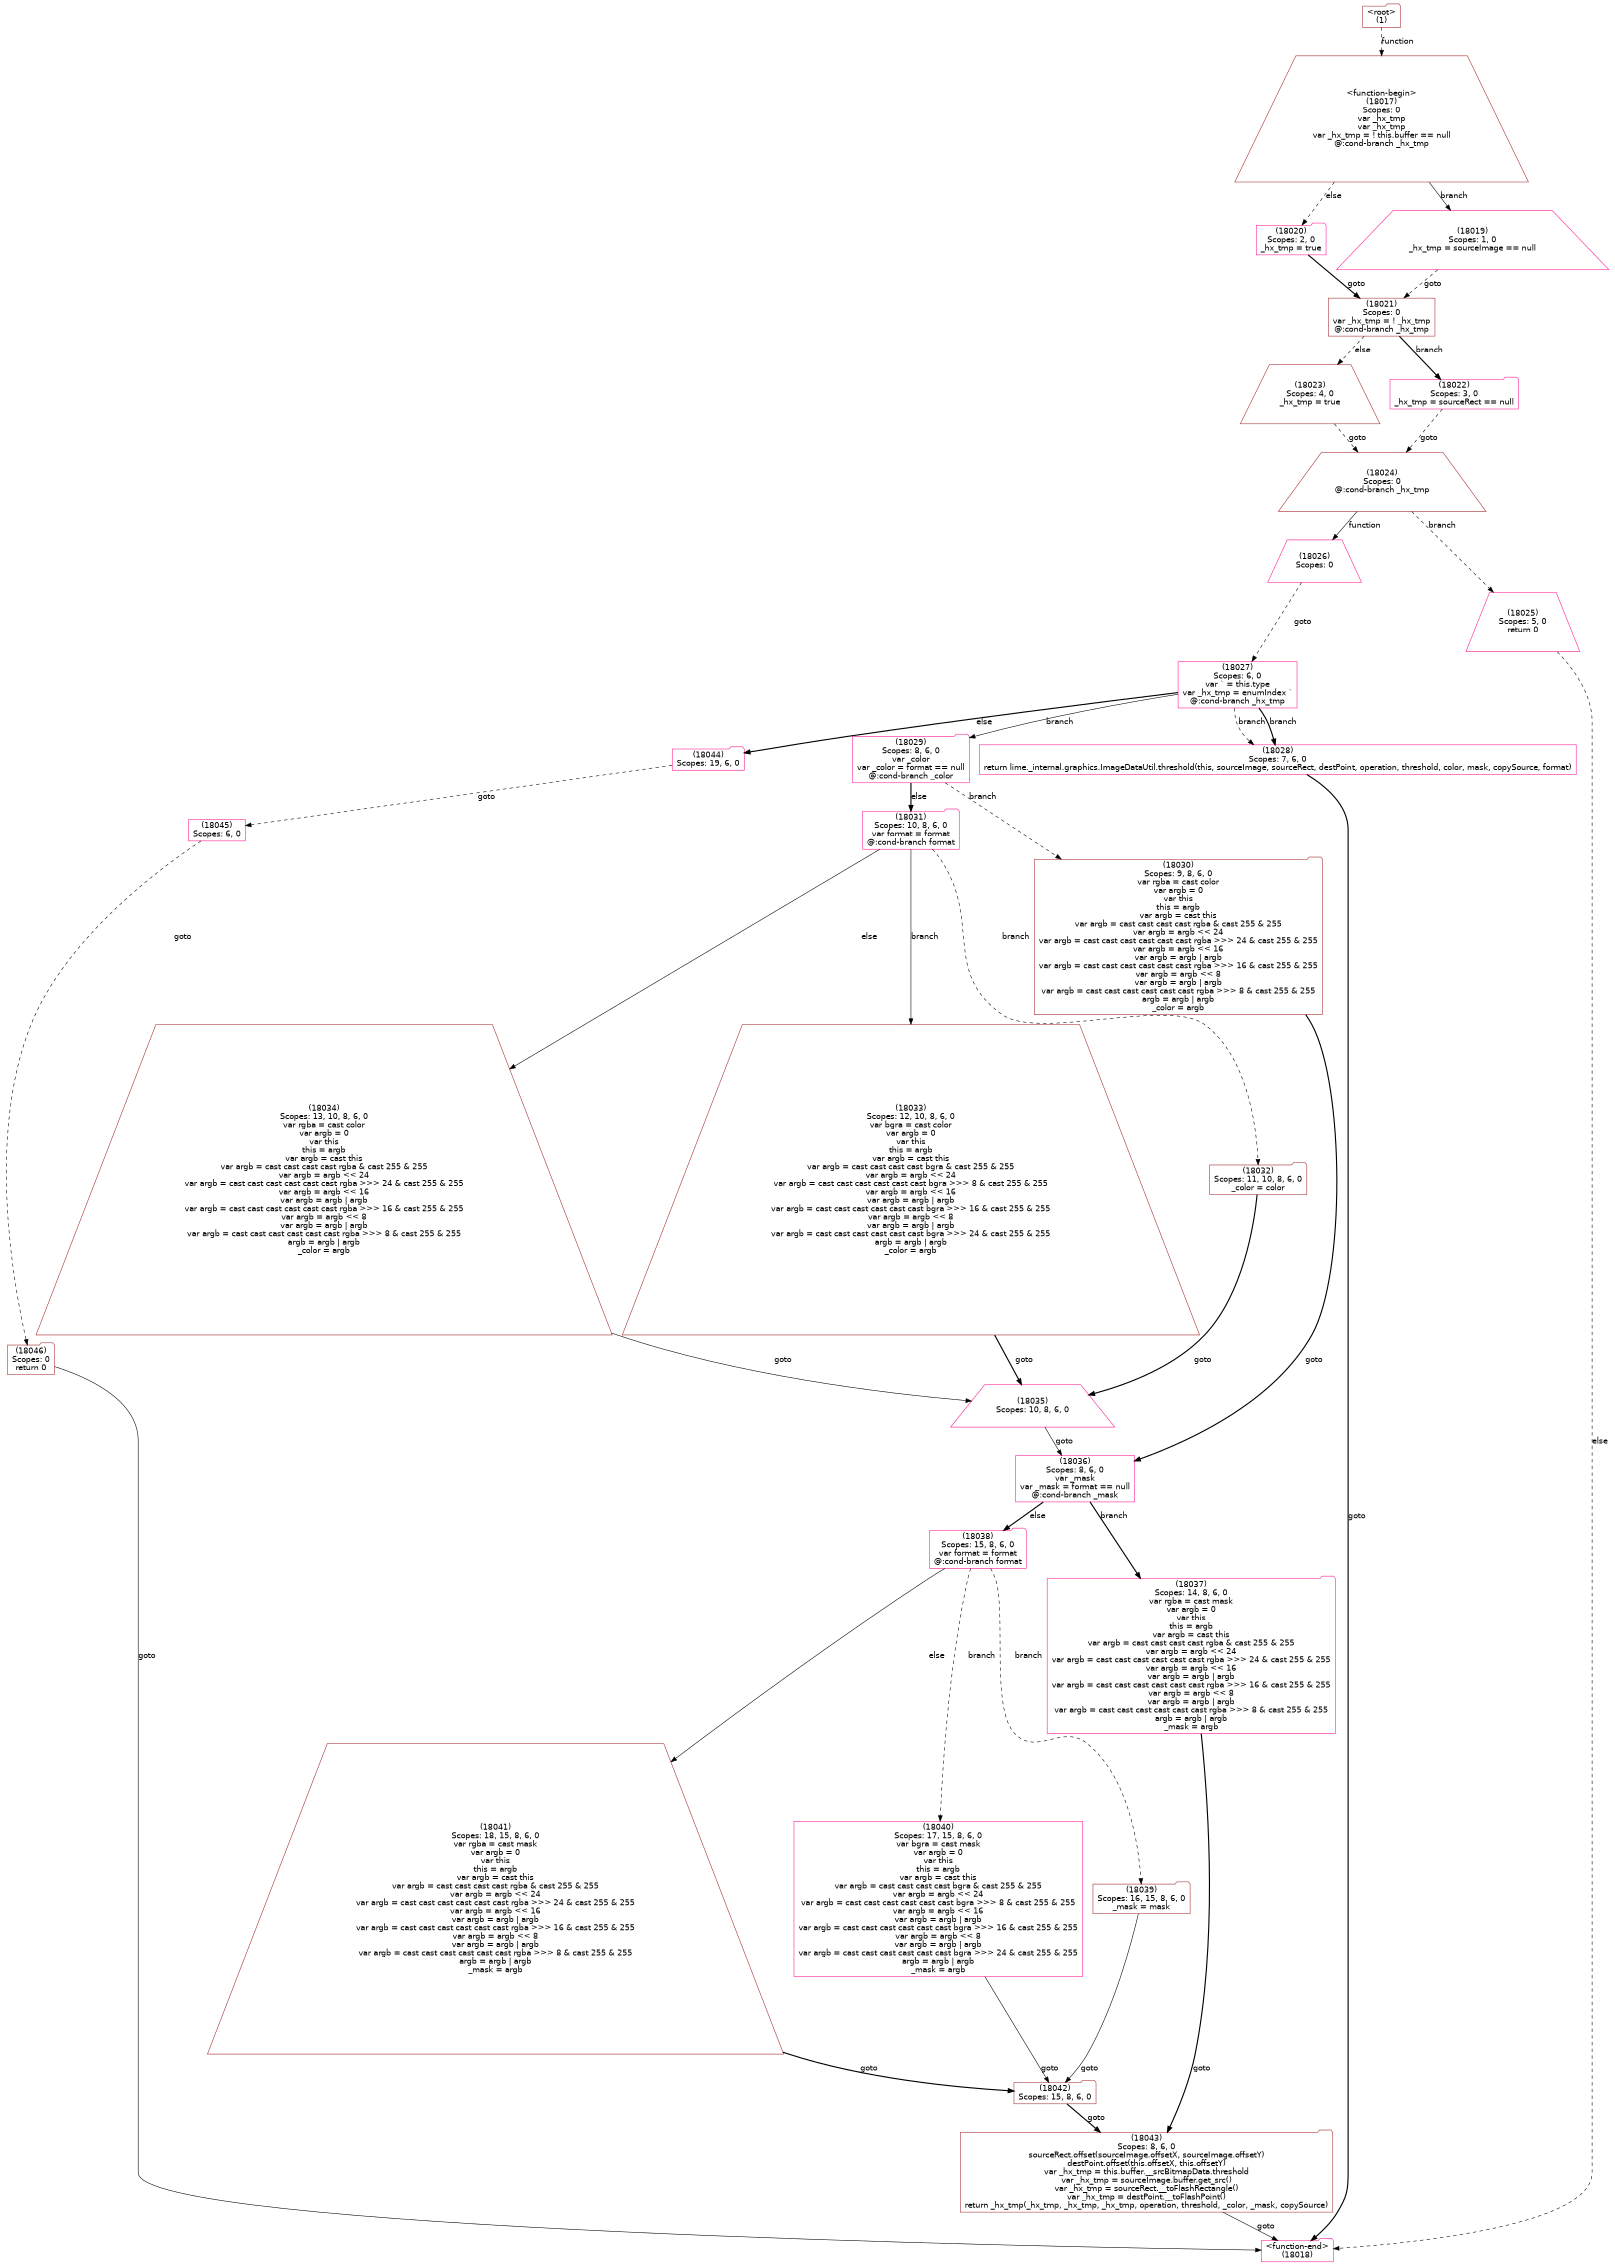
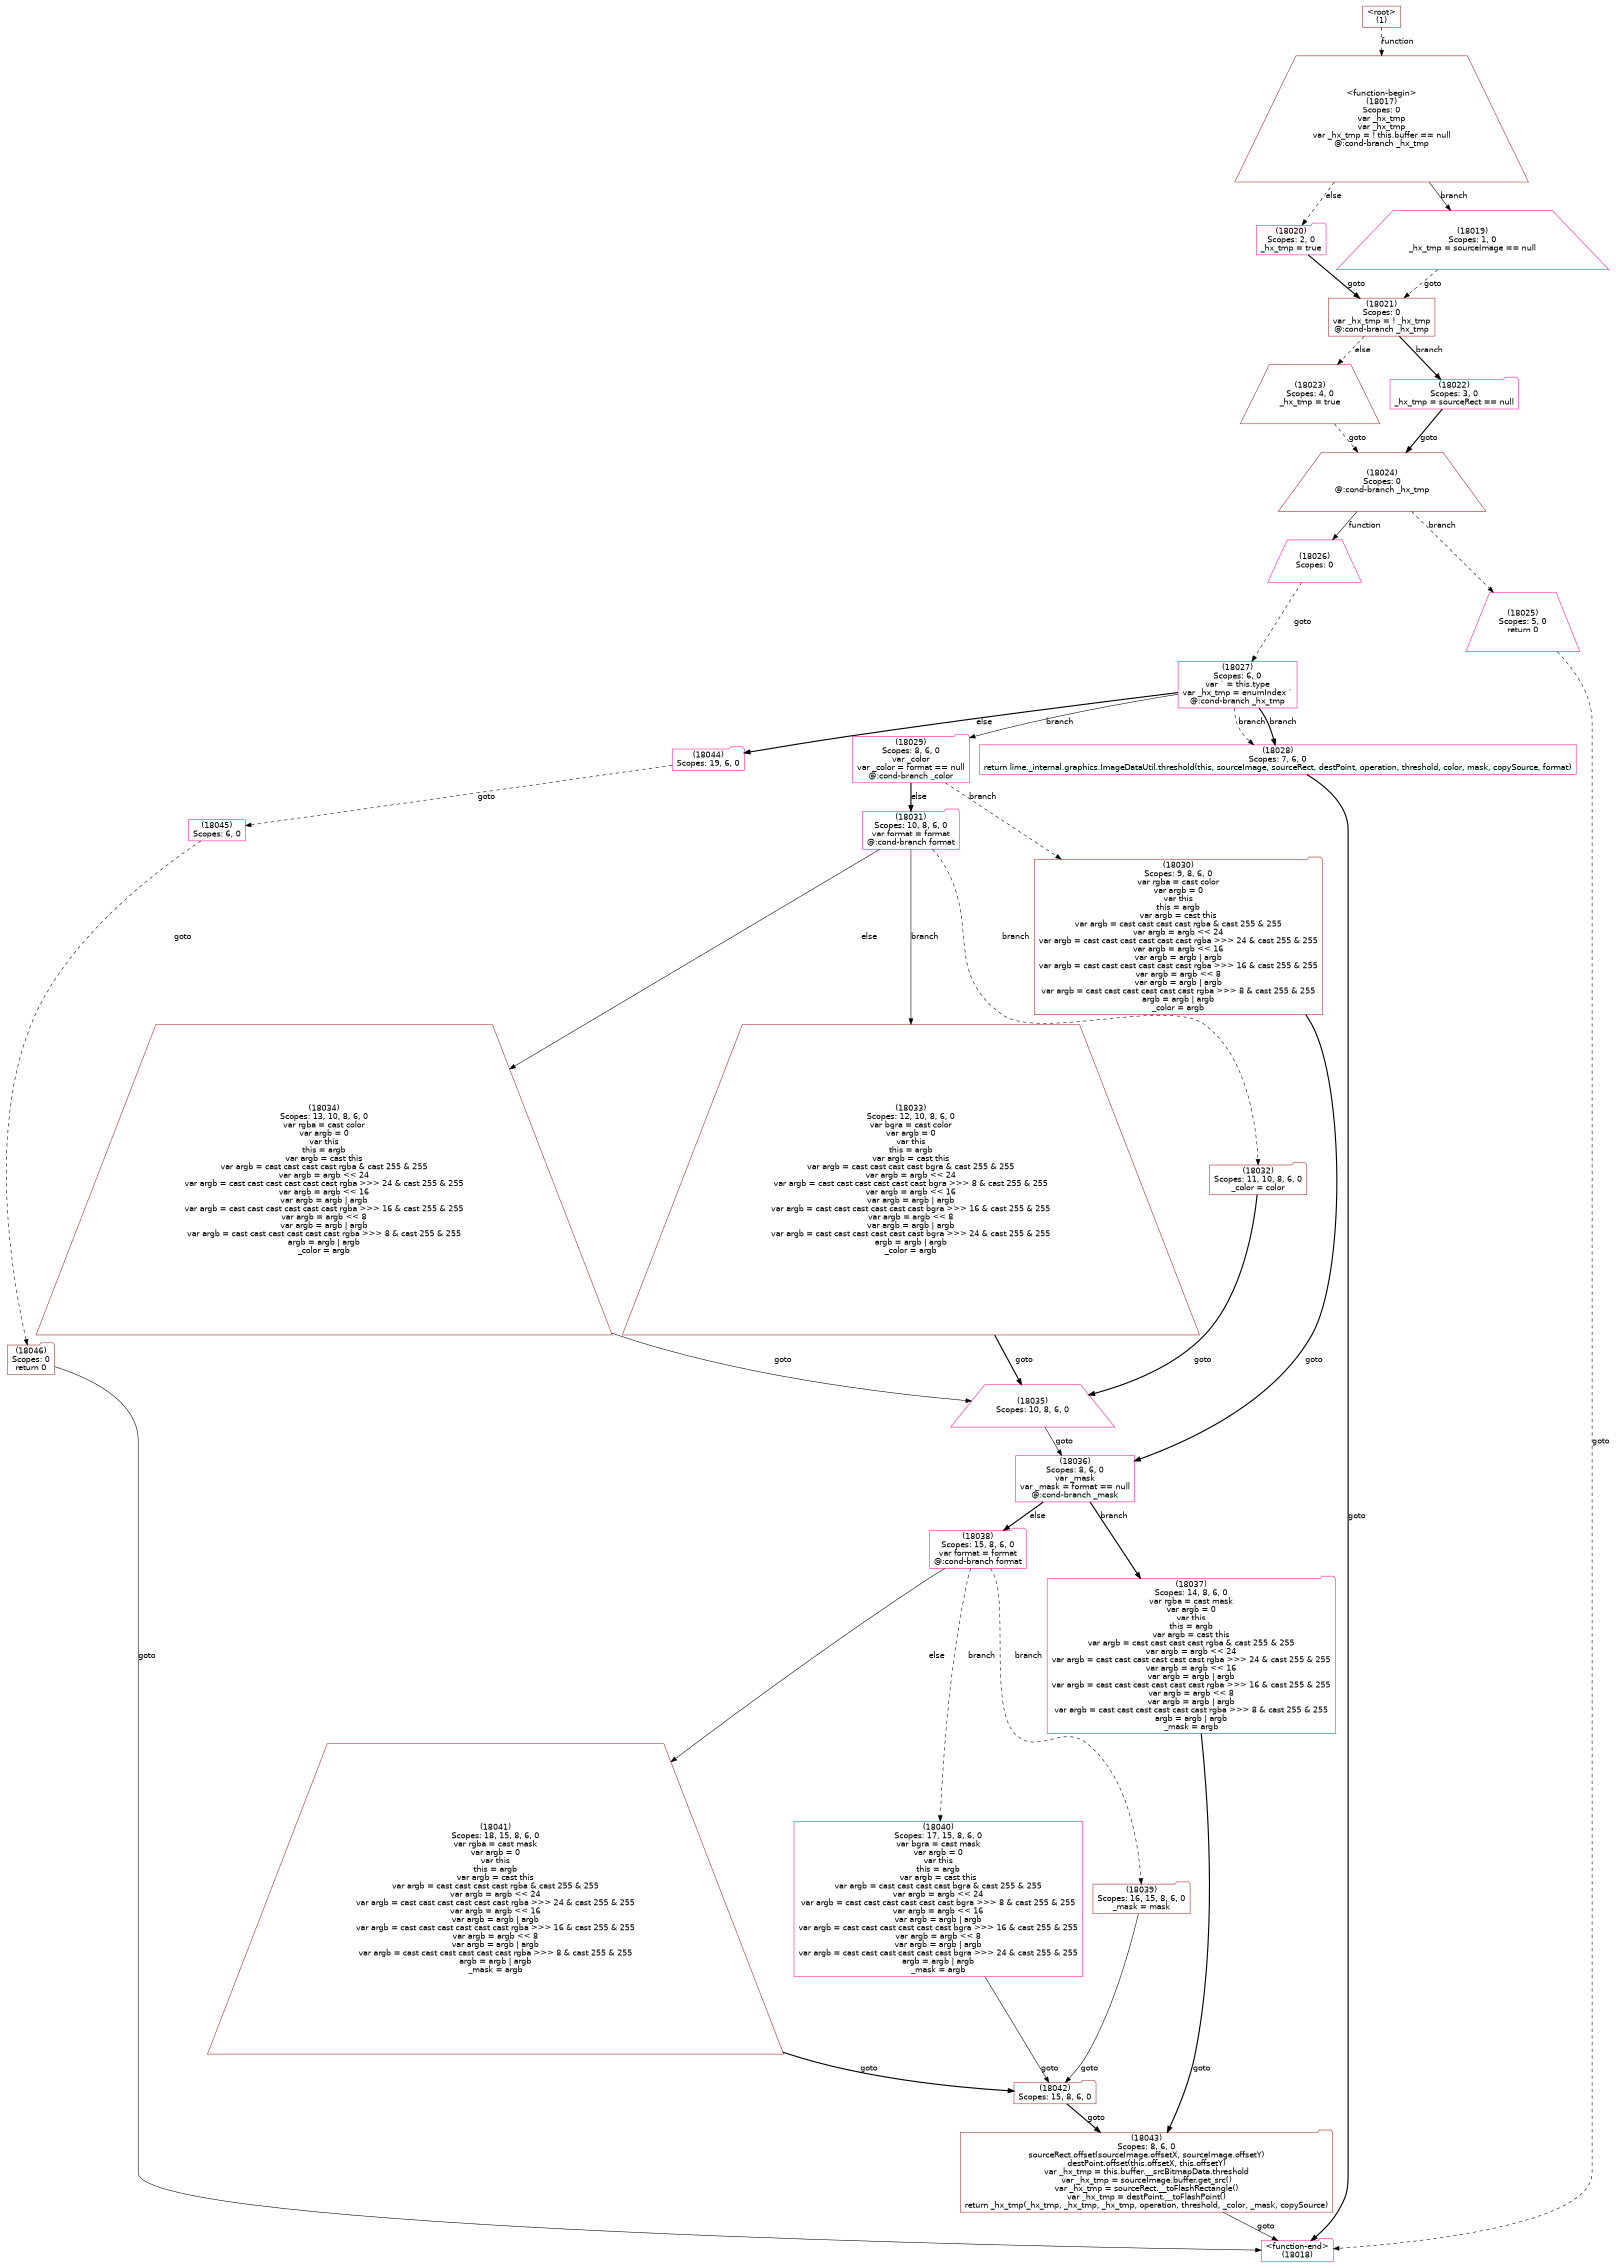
(1382, 17) -> (1382, 17)
(1426, 428) -> (1426, 428)
(1600, 1441) -> (1601, 1441)
